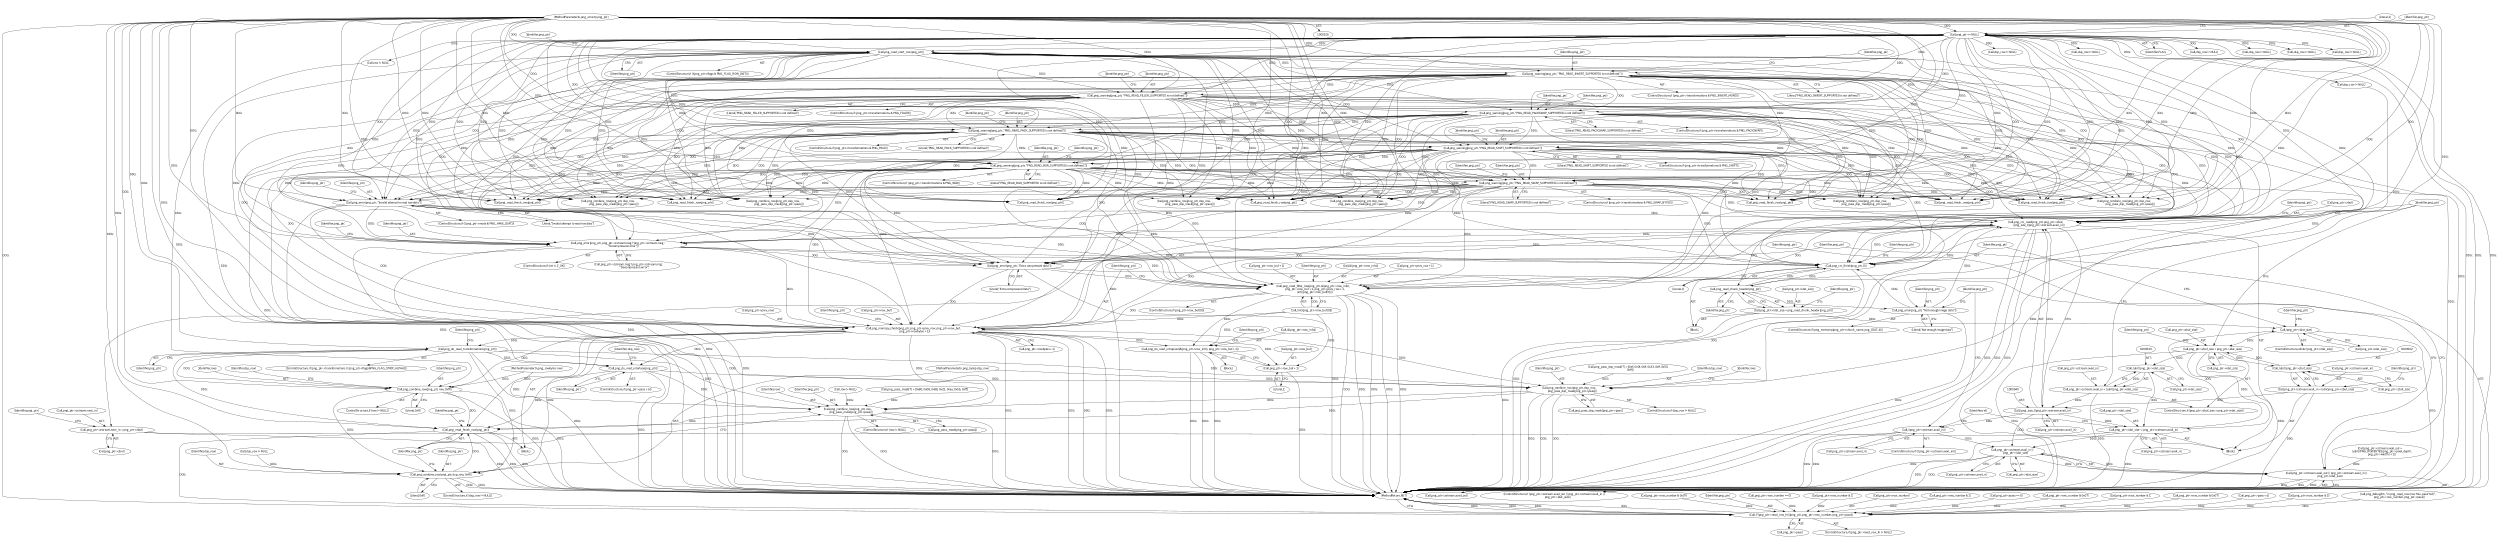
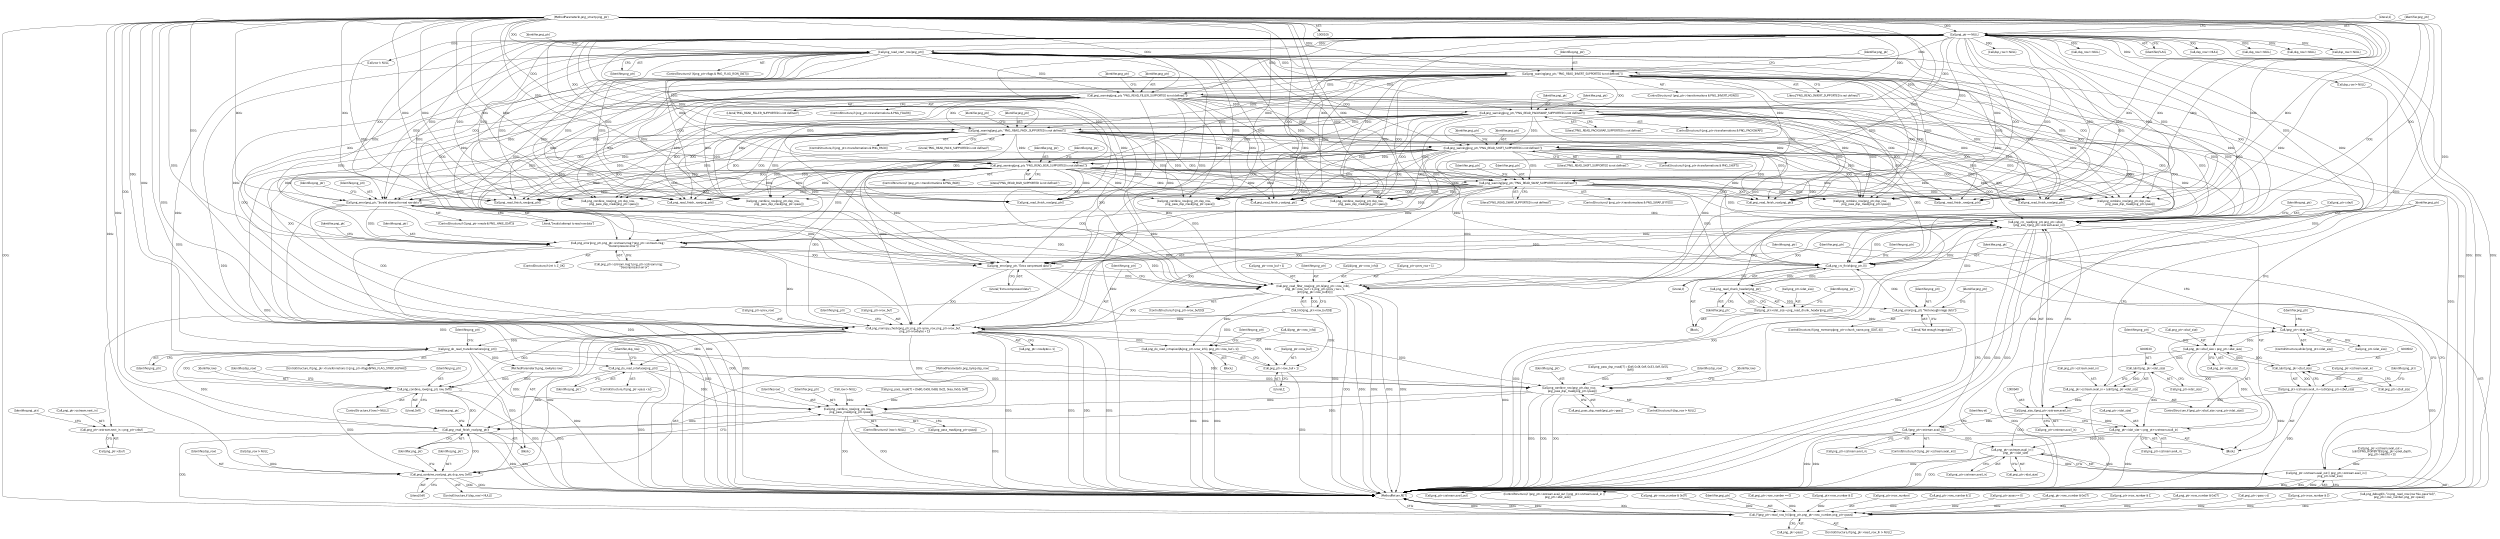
(521, 362) -> (495, 361)
(531, 487) -> none
